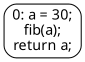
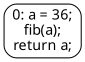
(43, 31) -> (43, 31)
